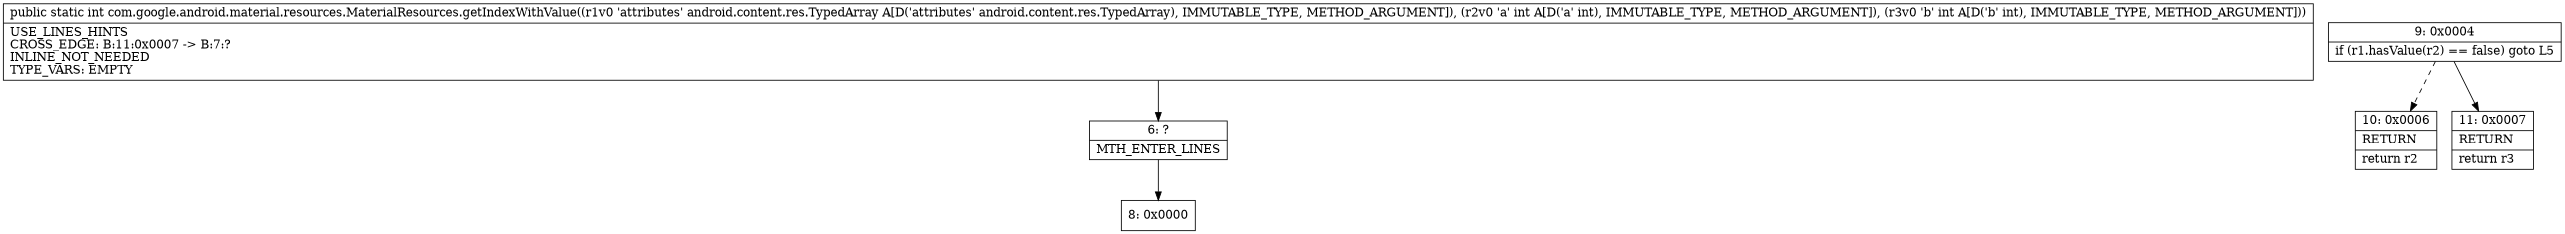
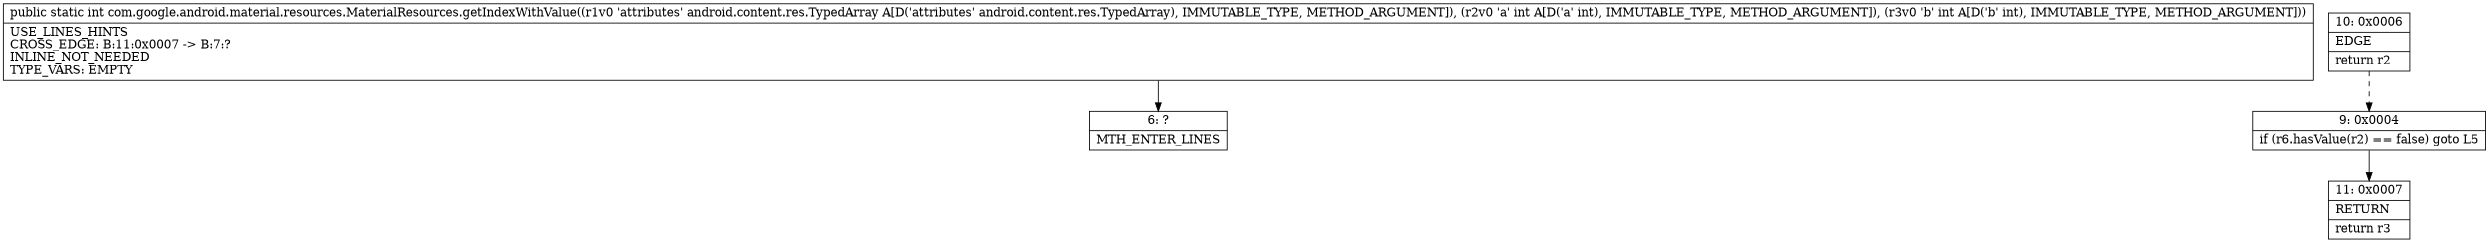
(2445, 51) -> (2369, 140)
(2425, 82) -> (2369, 87)
(2389, 140) -> (2354, 42)
(1158, 216) -> none
